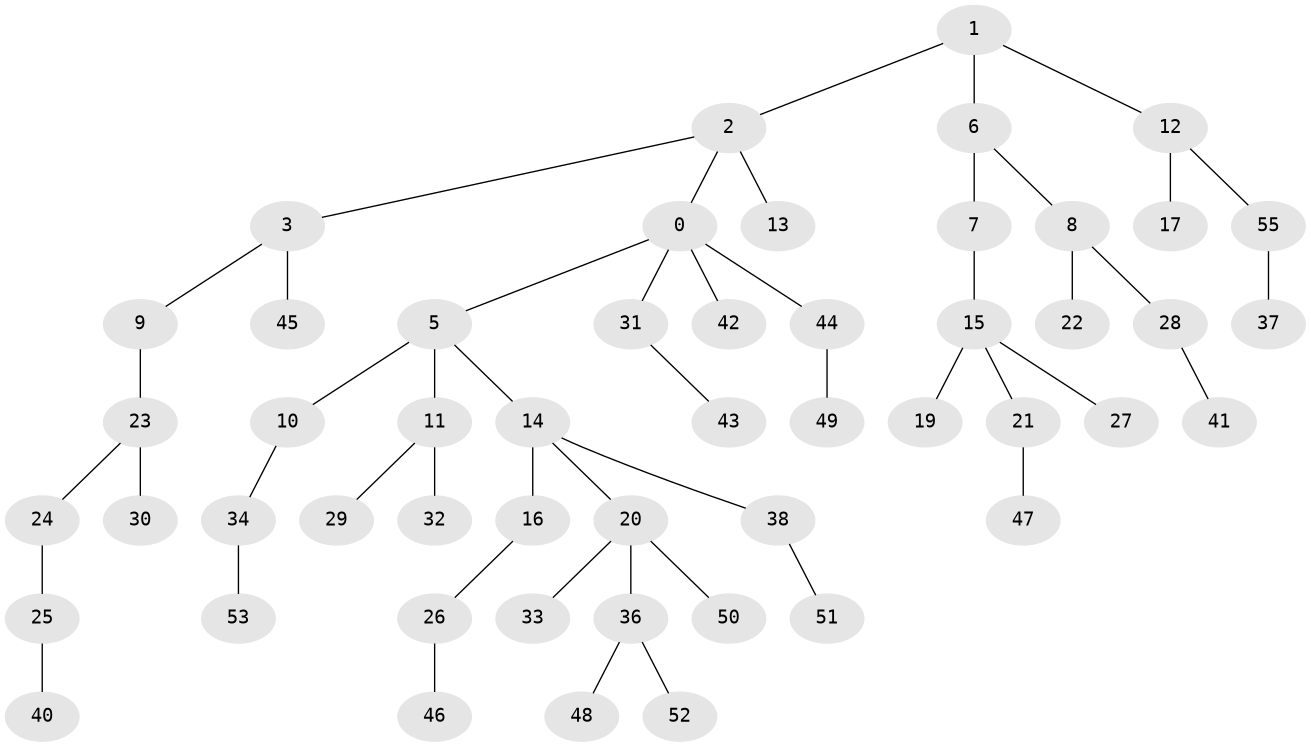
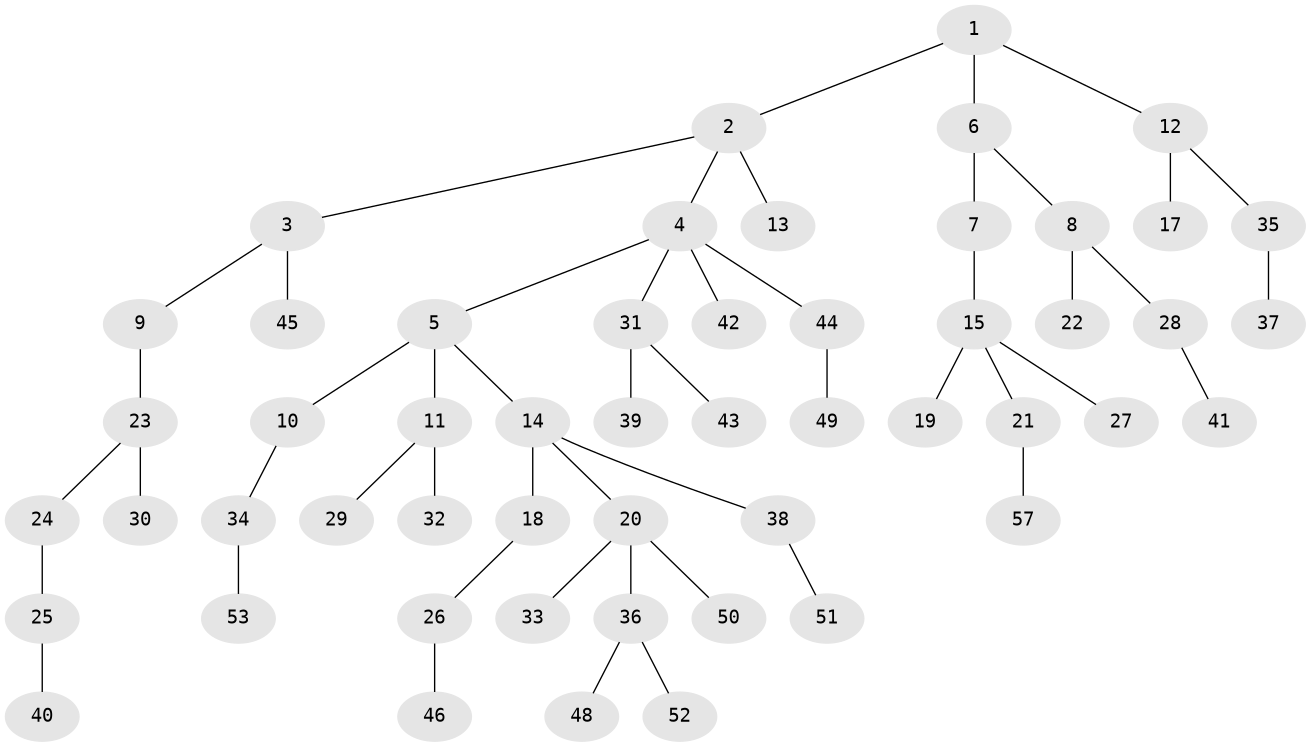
(680, 226) -> (680, 226)
(1268, 226) -> (1268, 226)
none -> (631, 422)
(533, 520) -> (533, 520)
(1023, 520) -> (1023, 520)
